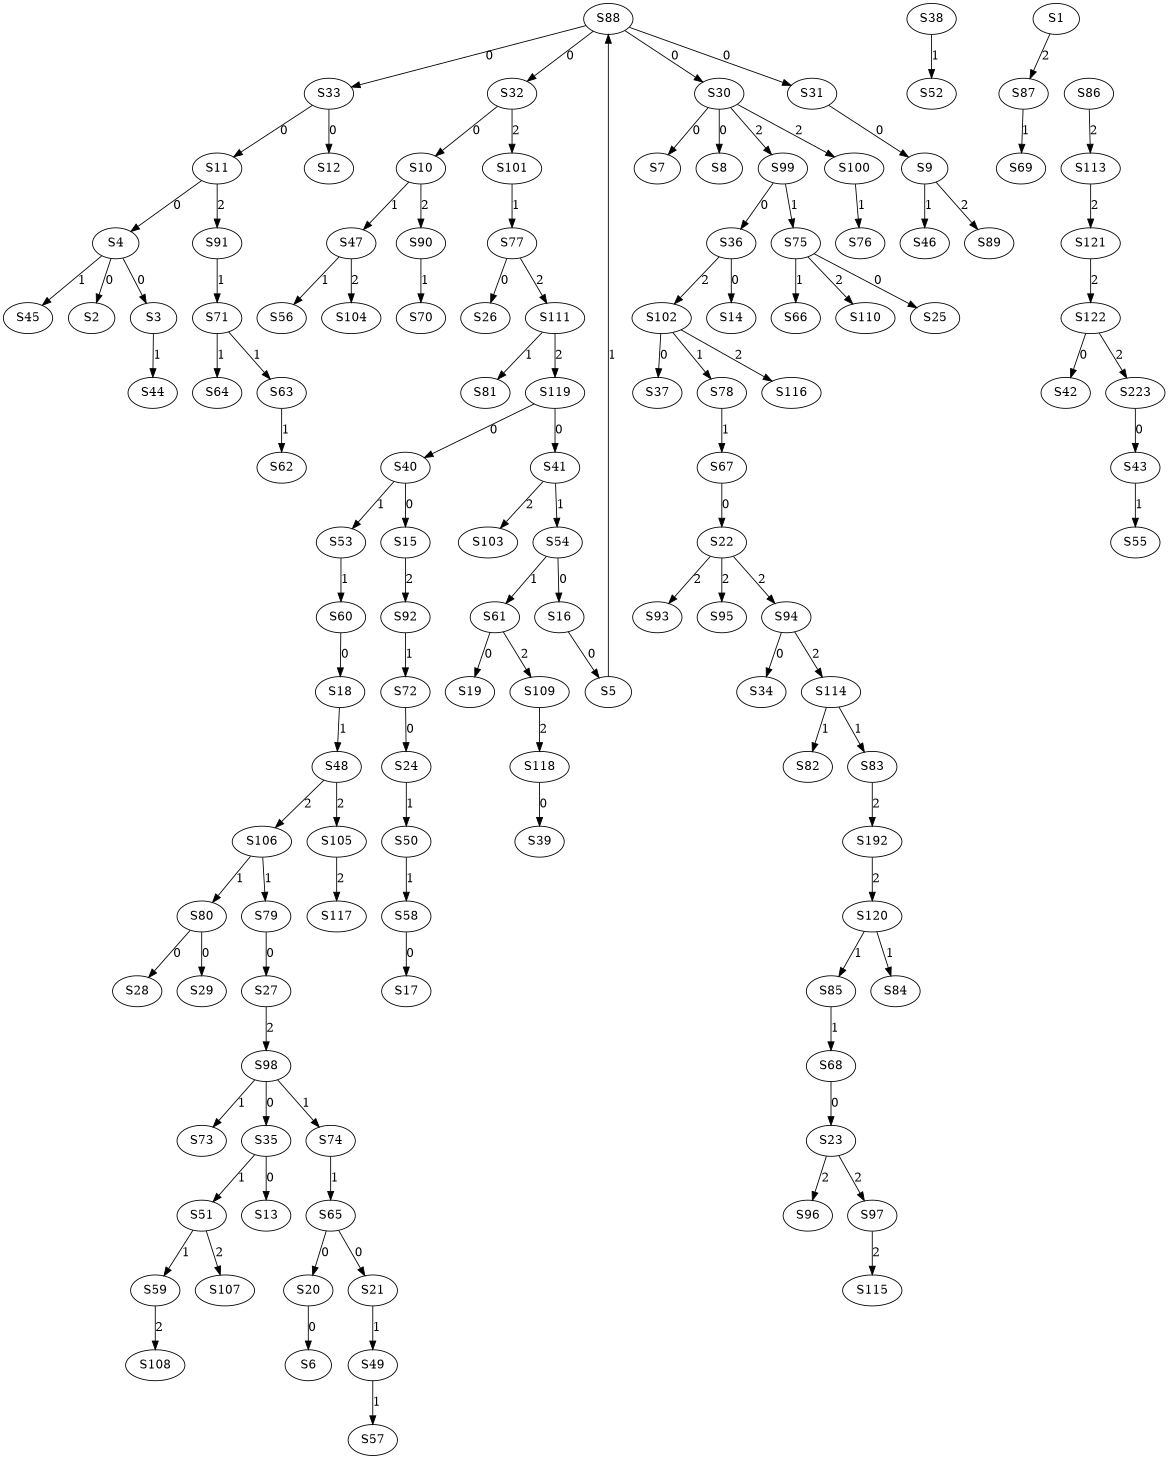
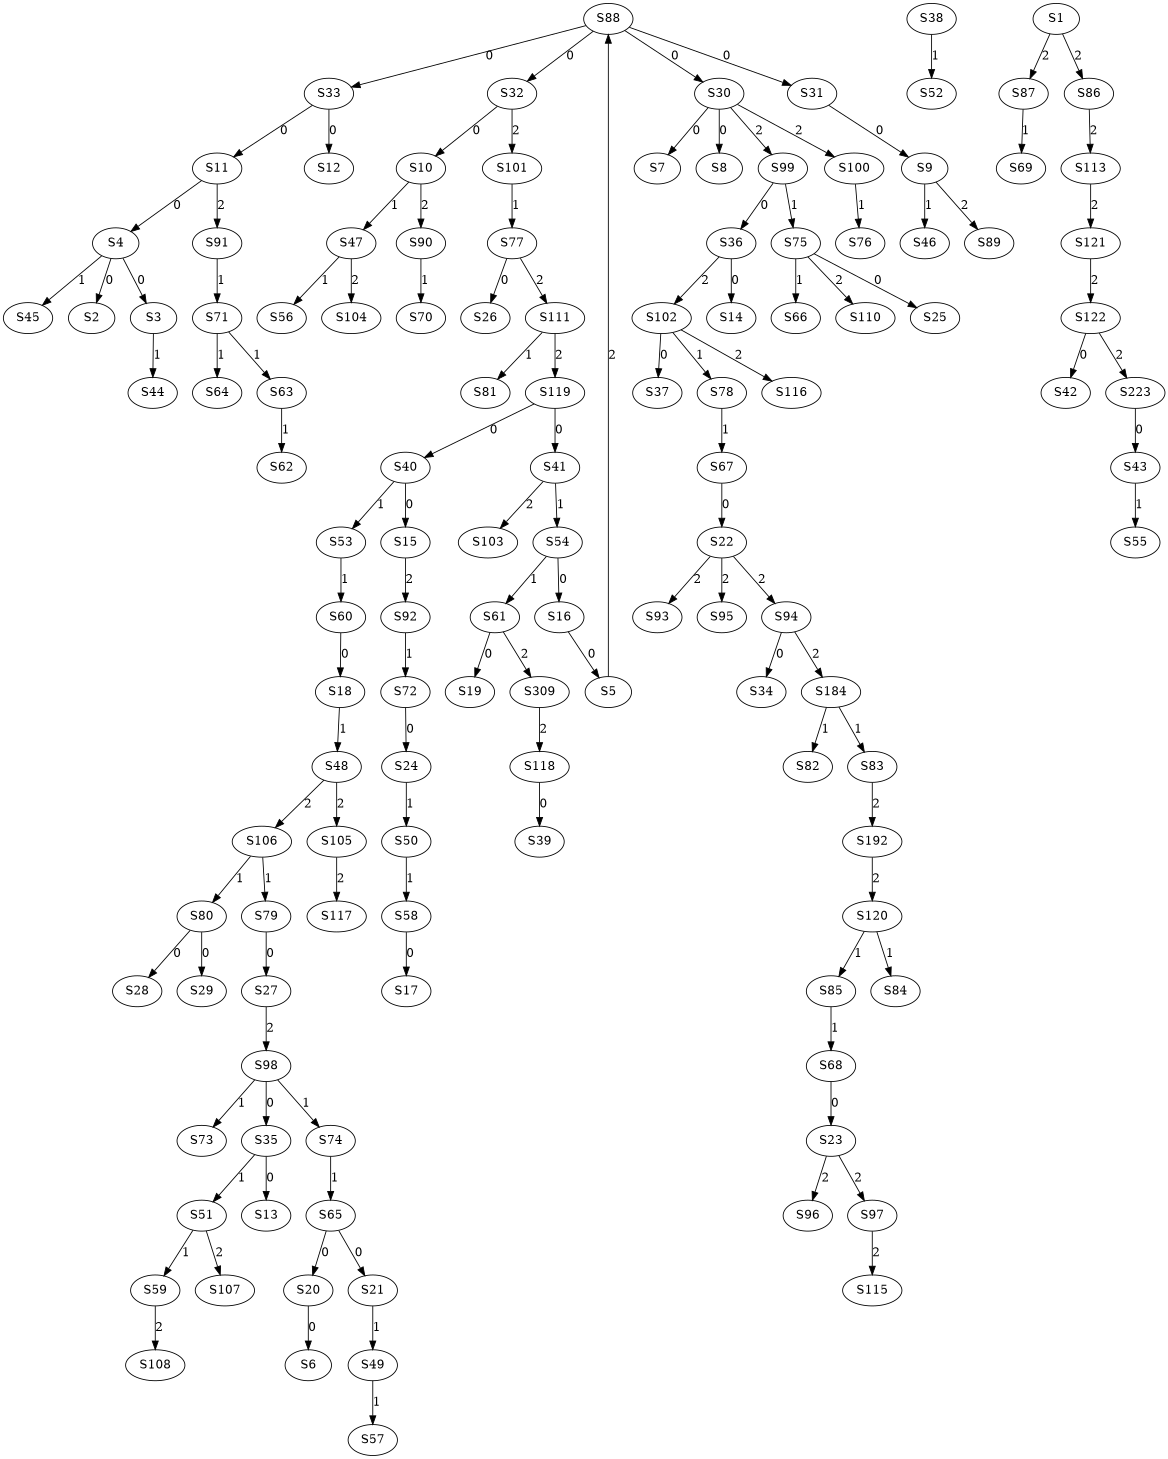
none -> (1071, 52)
(613, 355) -> (613, 355)
(540, 692) -> (540, 692)
(831, 692) -> (831, 692)
